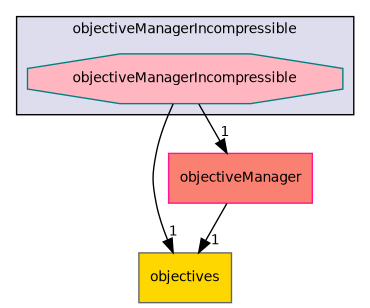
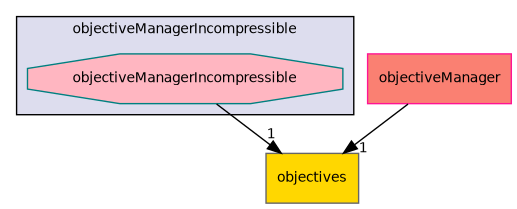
(210, 123) -> none
